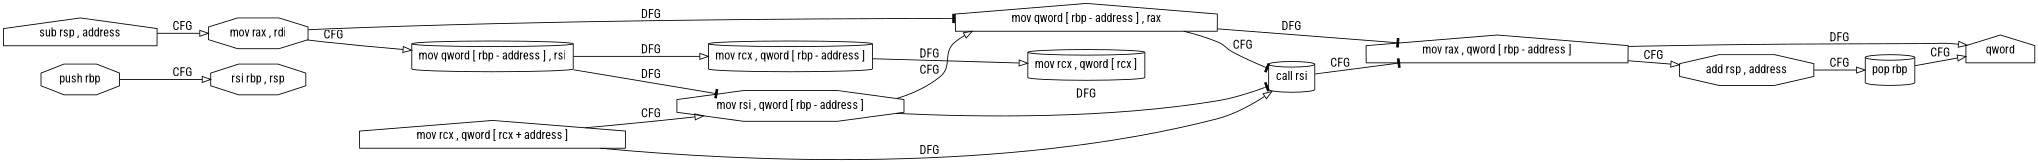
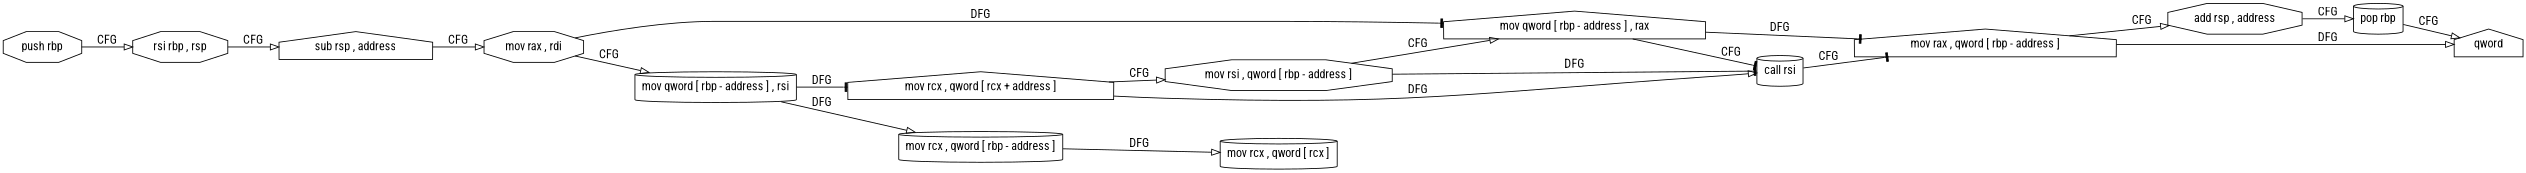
none -> (249, 47)
(644, 81) -> (820, 87)
